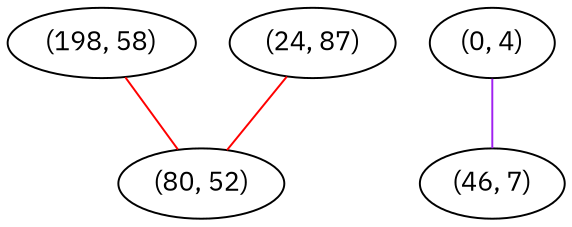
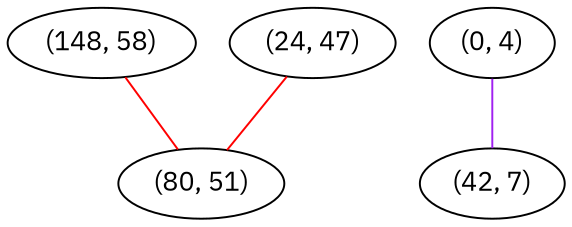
(102, 43) -> (102, 43)
(313, 43) -> (313, 43)
(201, 184) -> (201, 184)
(492, 184) -> (492, 184)
